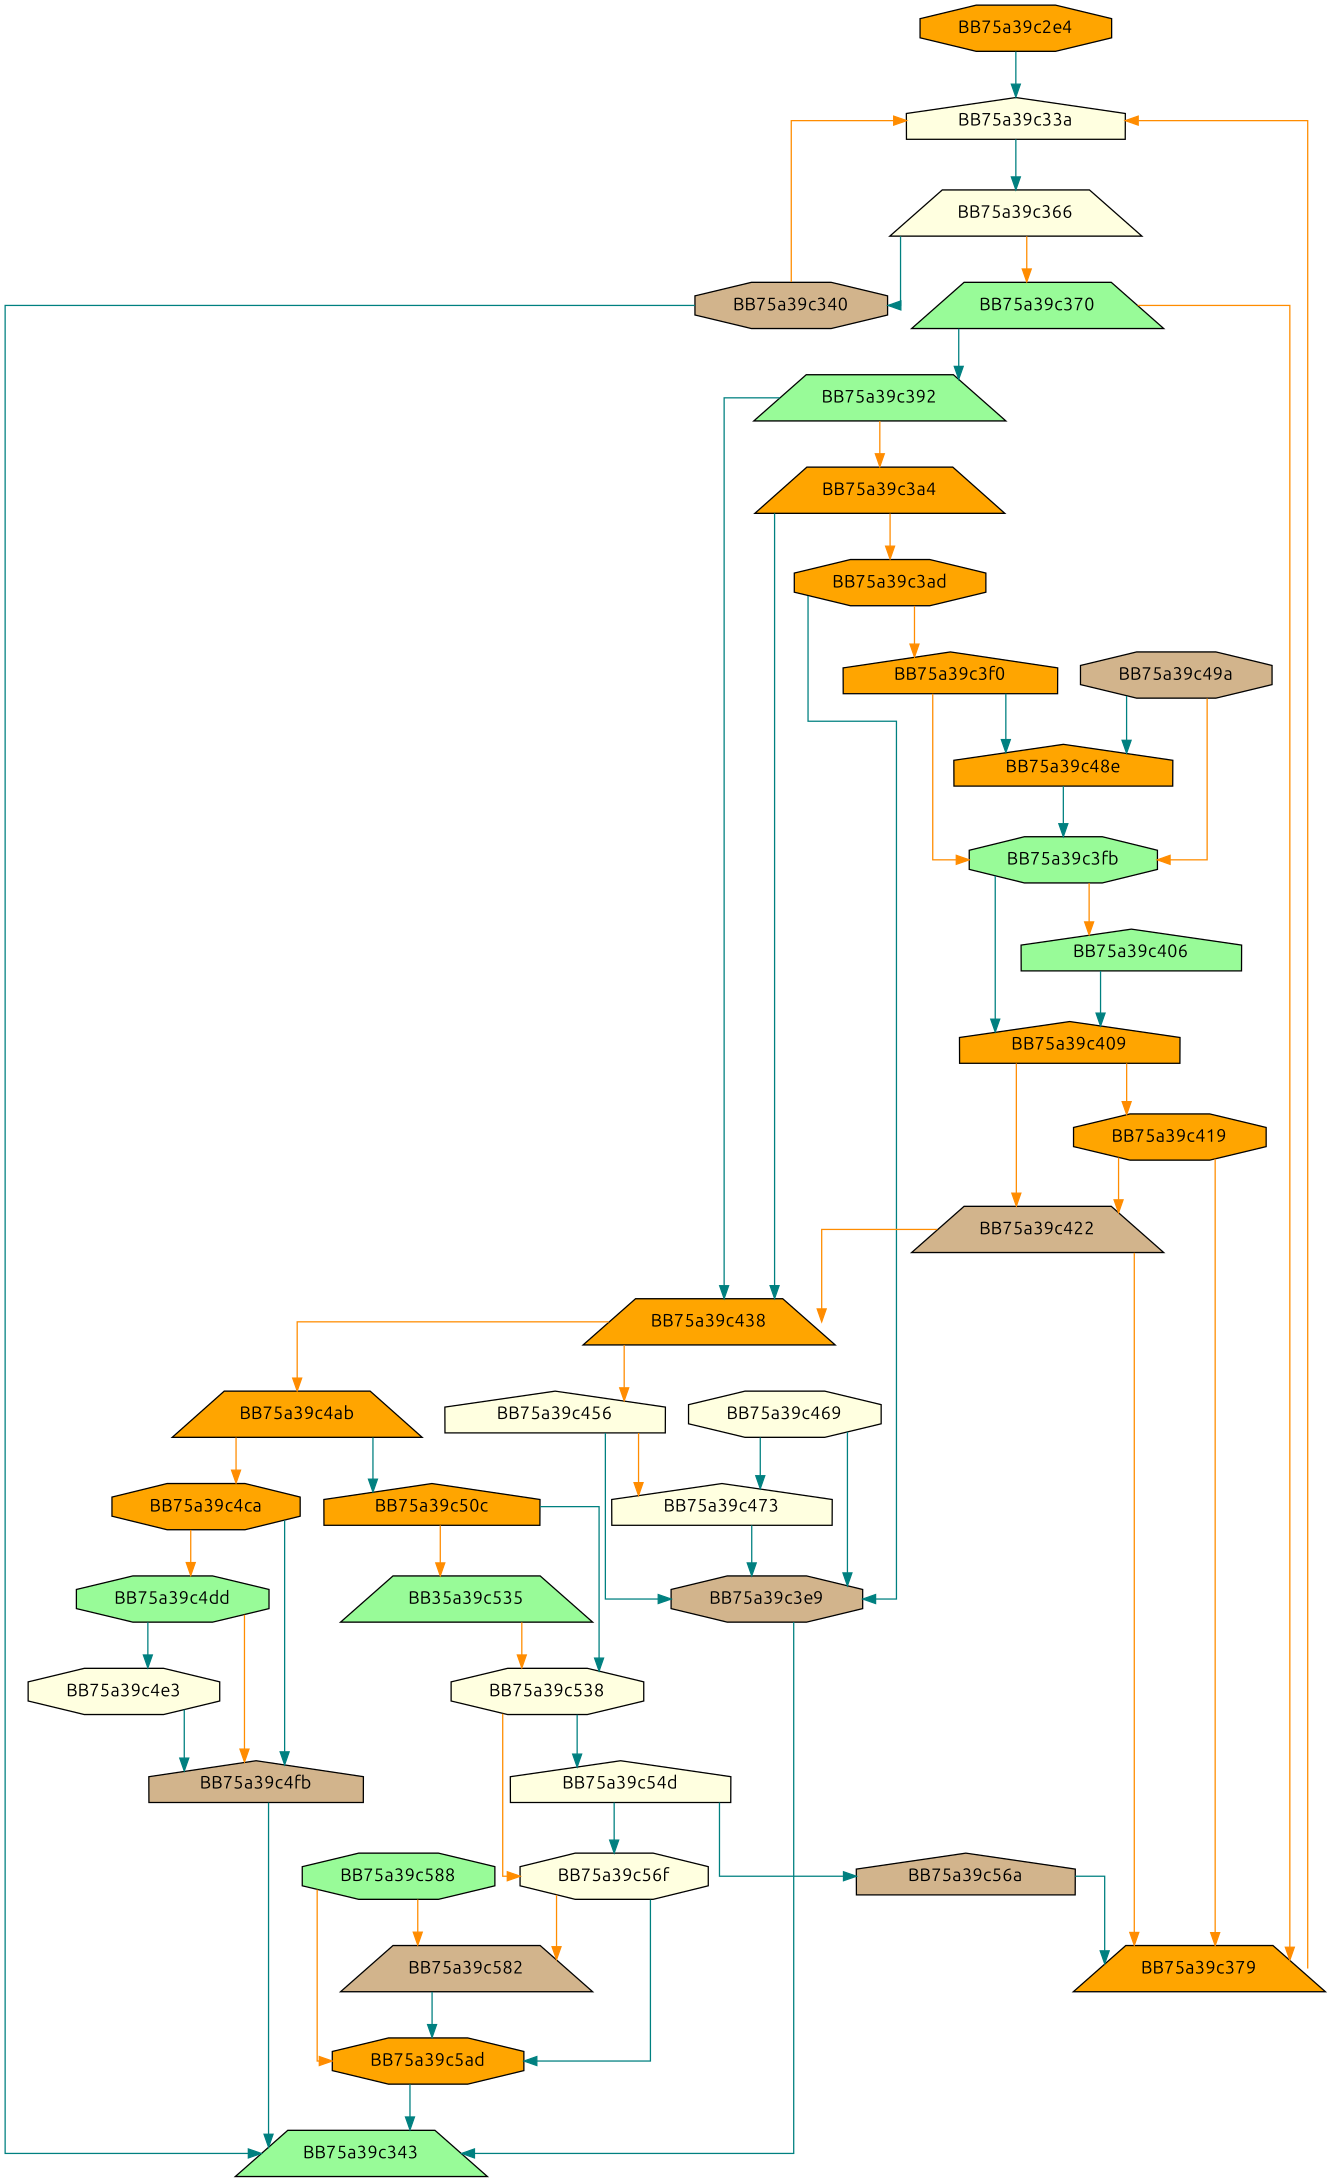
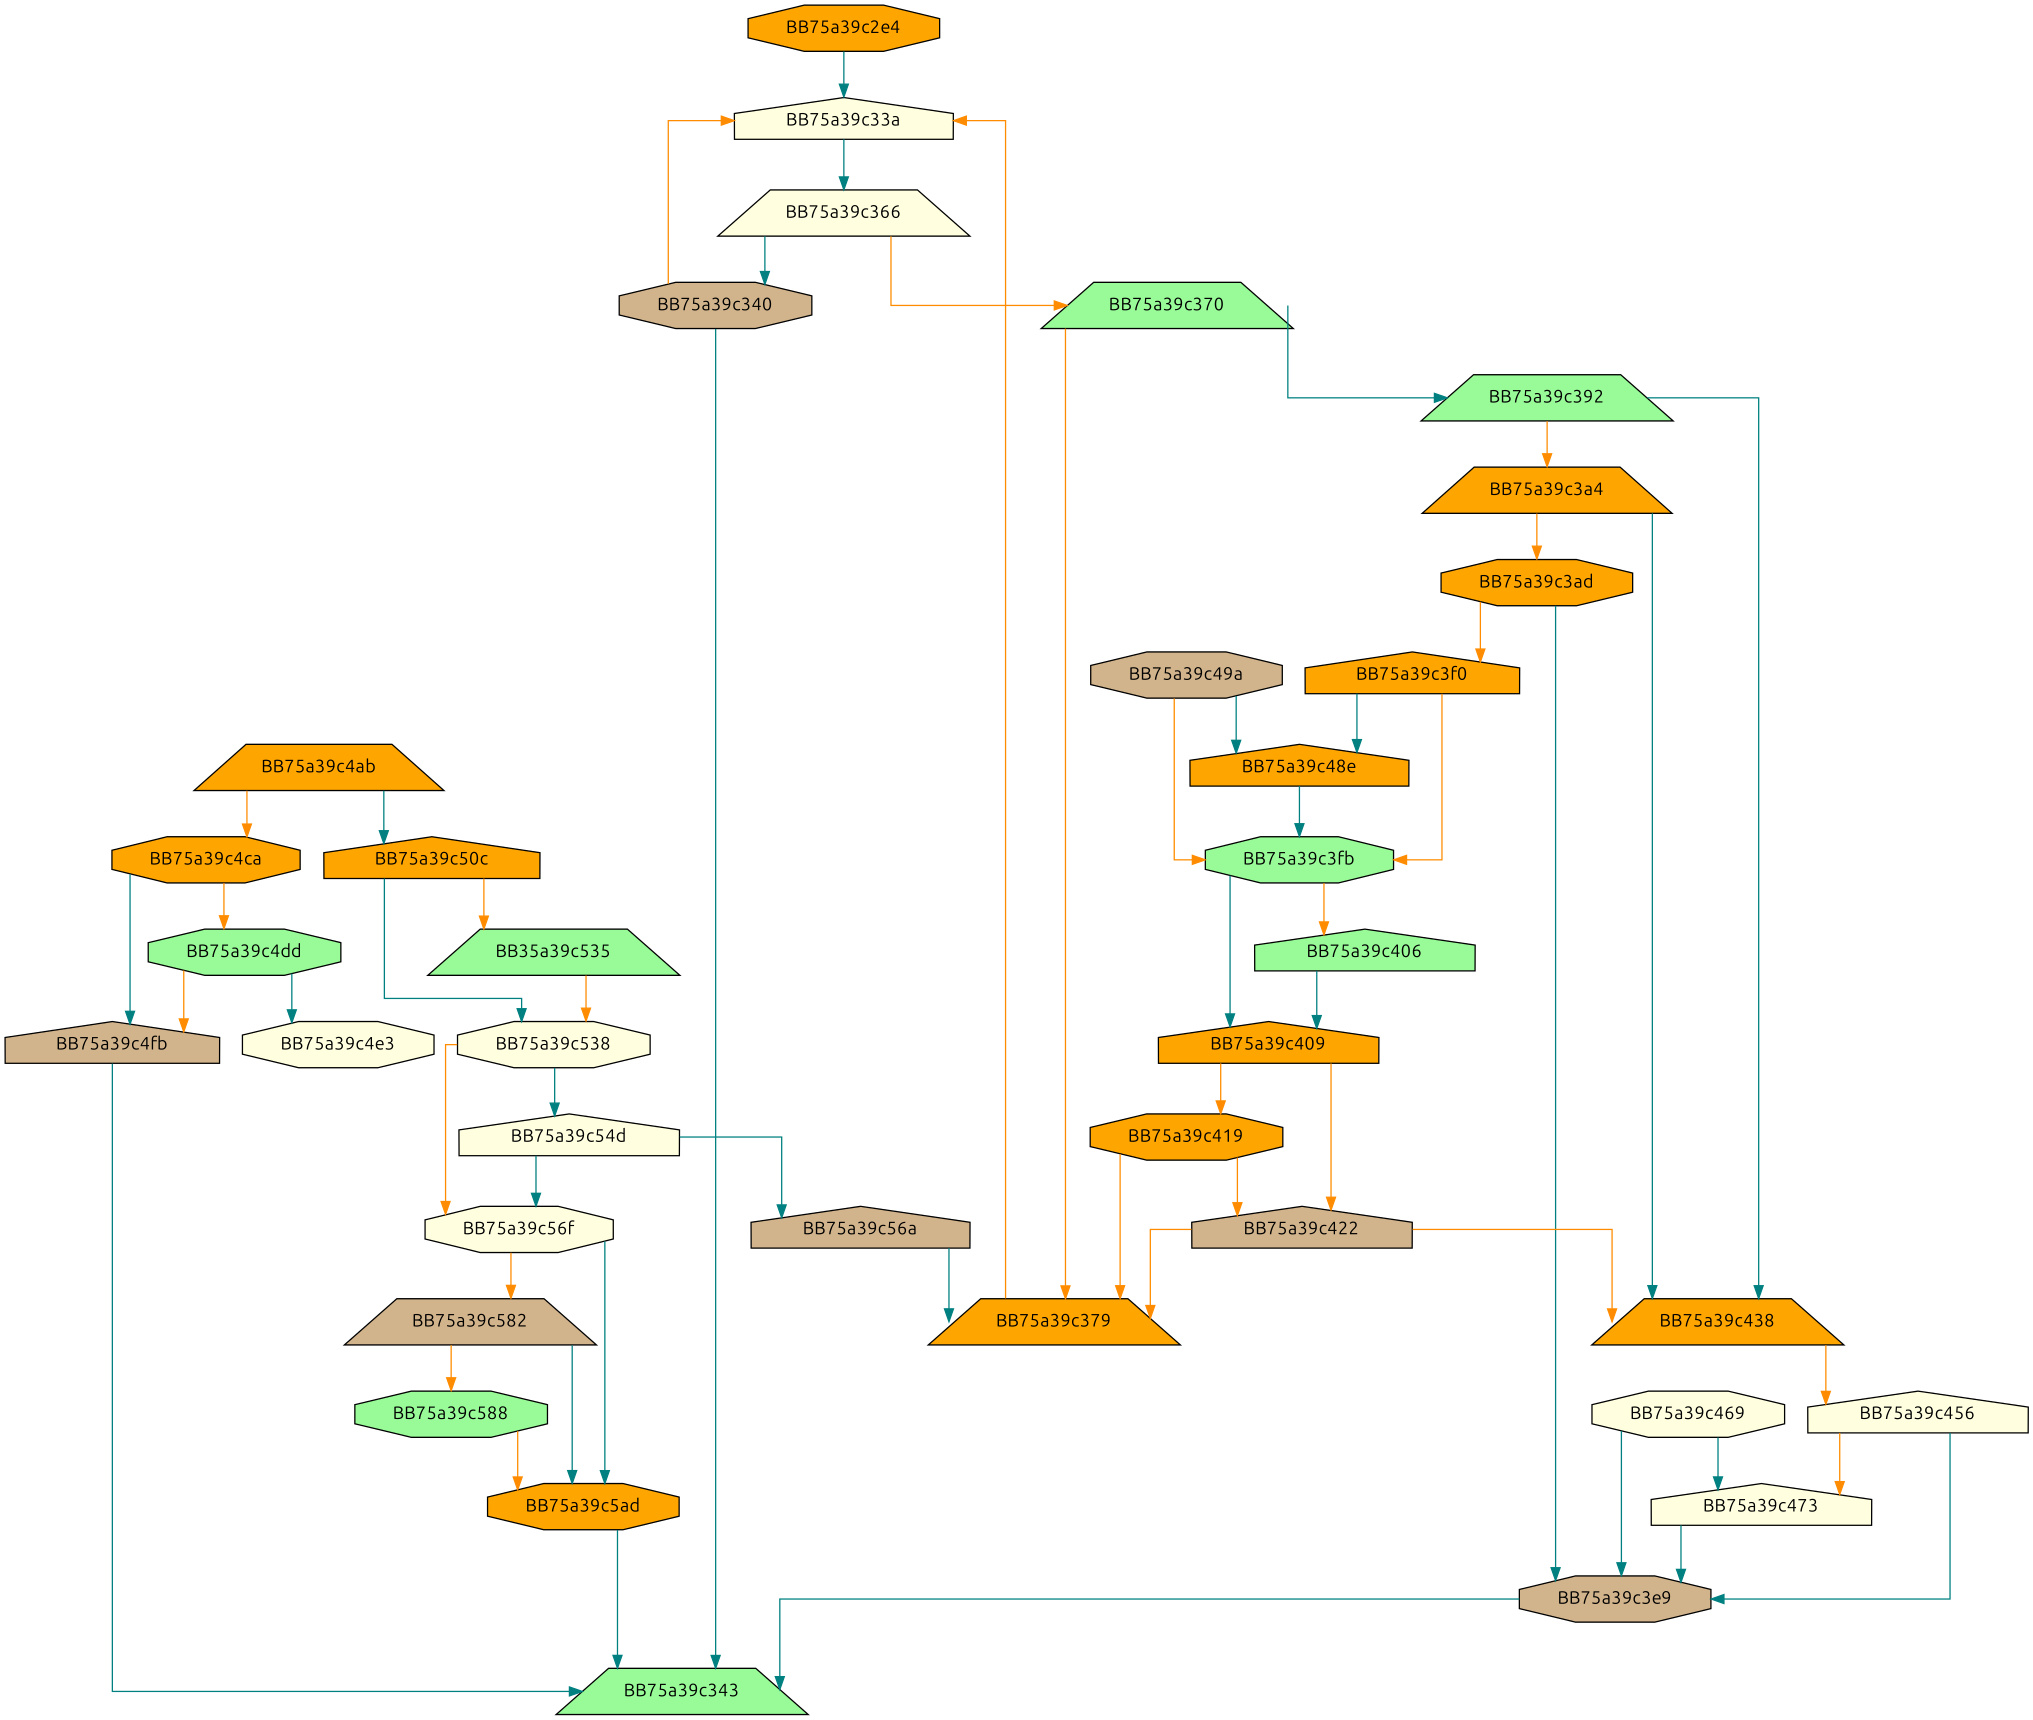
(1038, 1229) -> (1302, 1229)
(425, 1322) -> none
(184, 1734) -> none
(418, 1916) -> (451, 1361)
